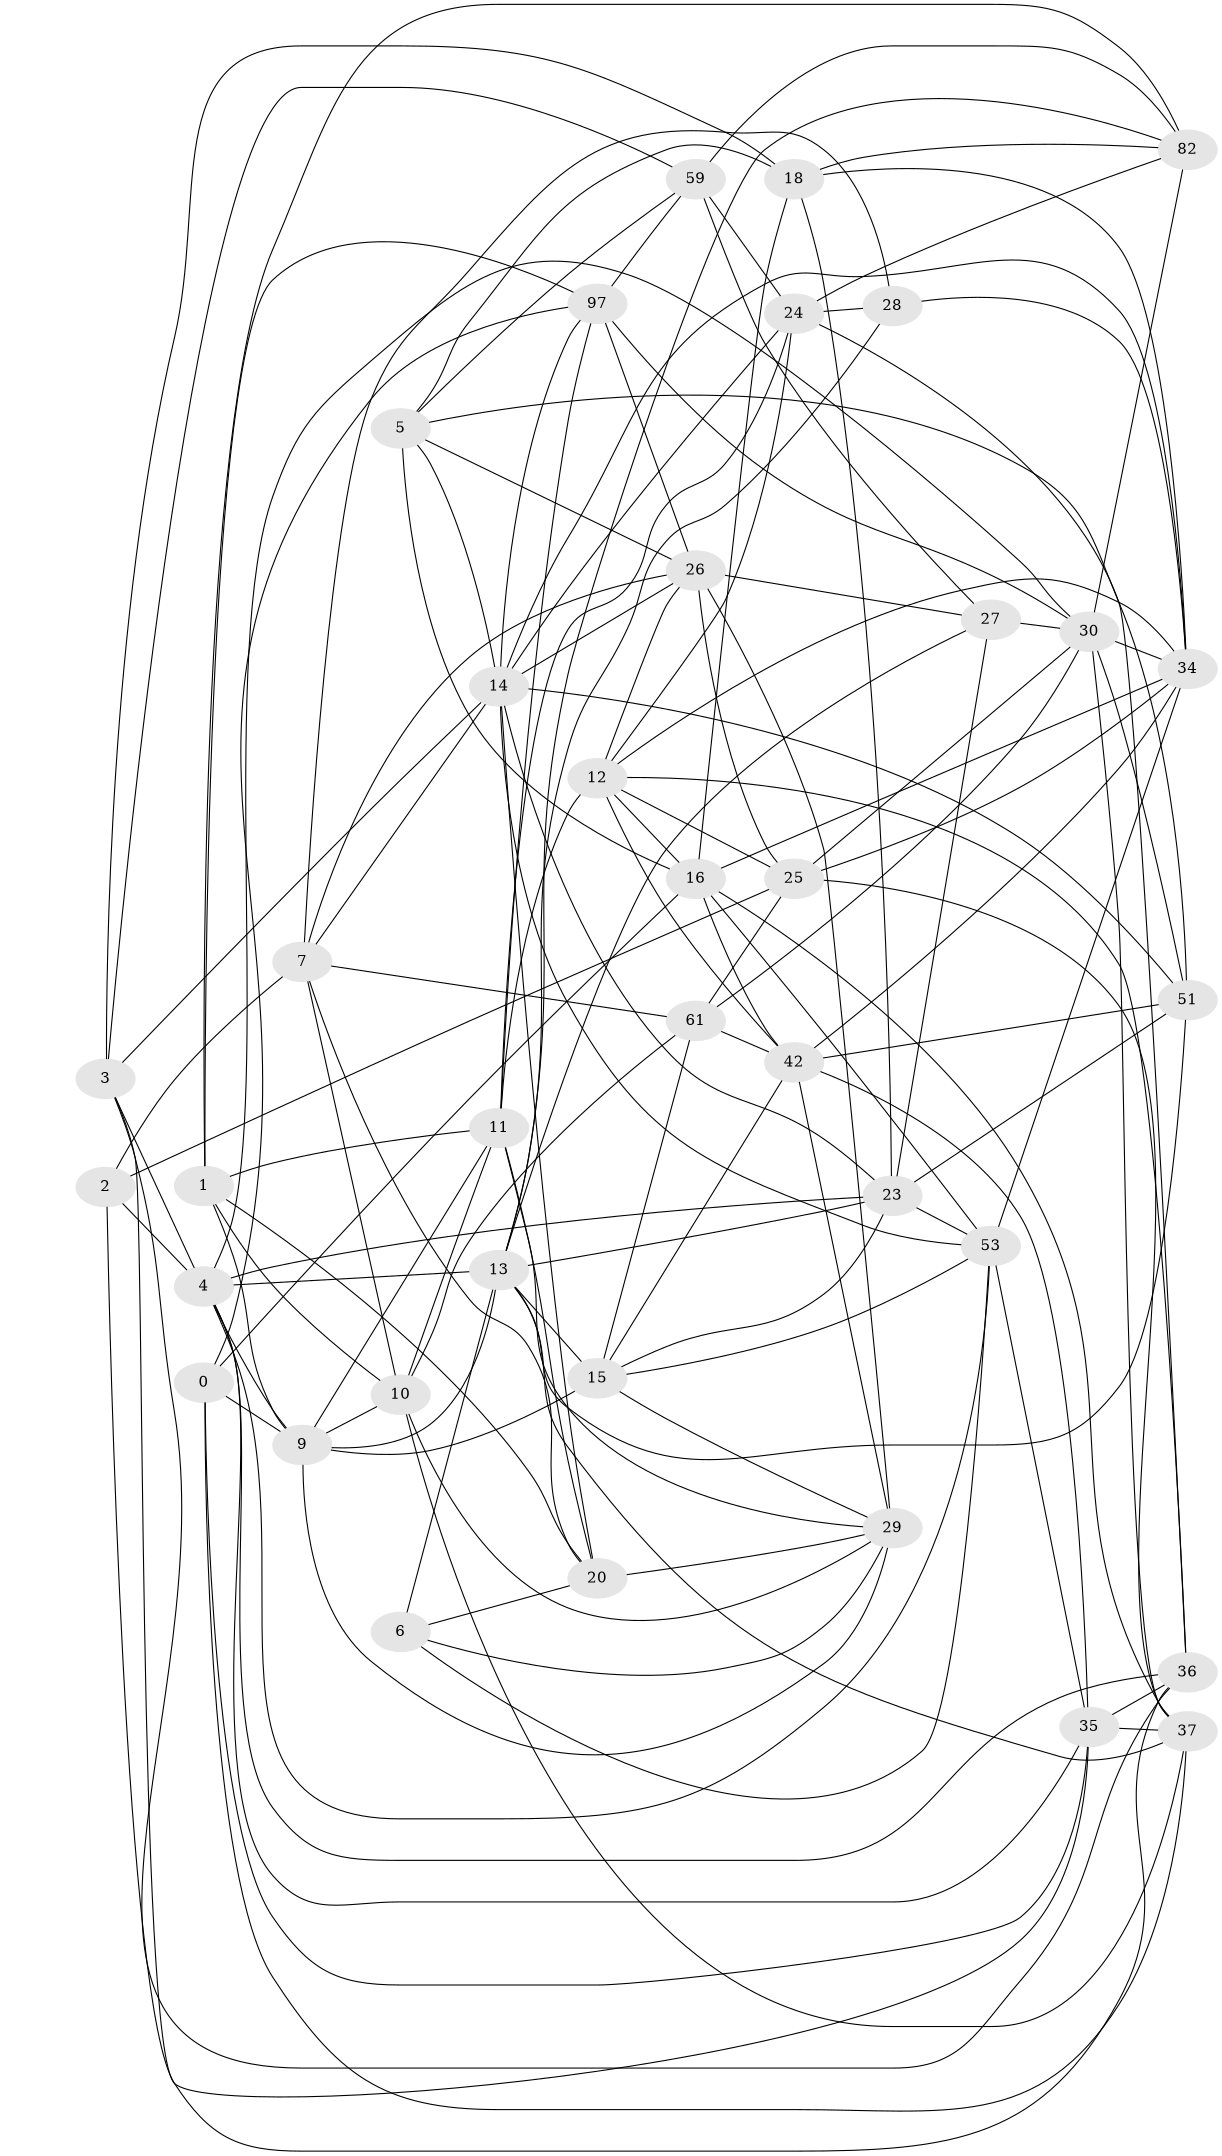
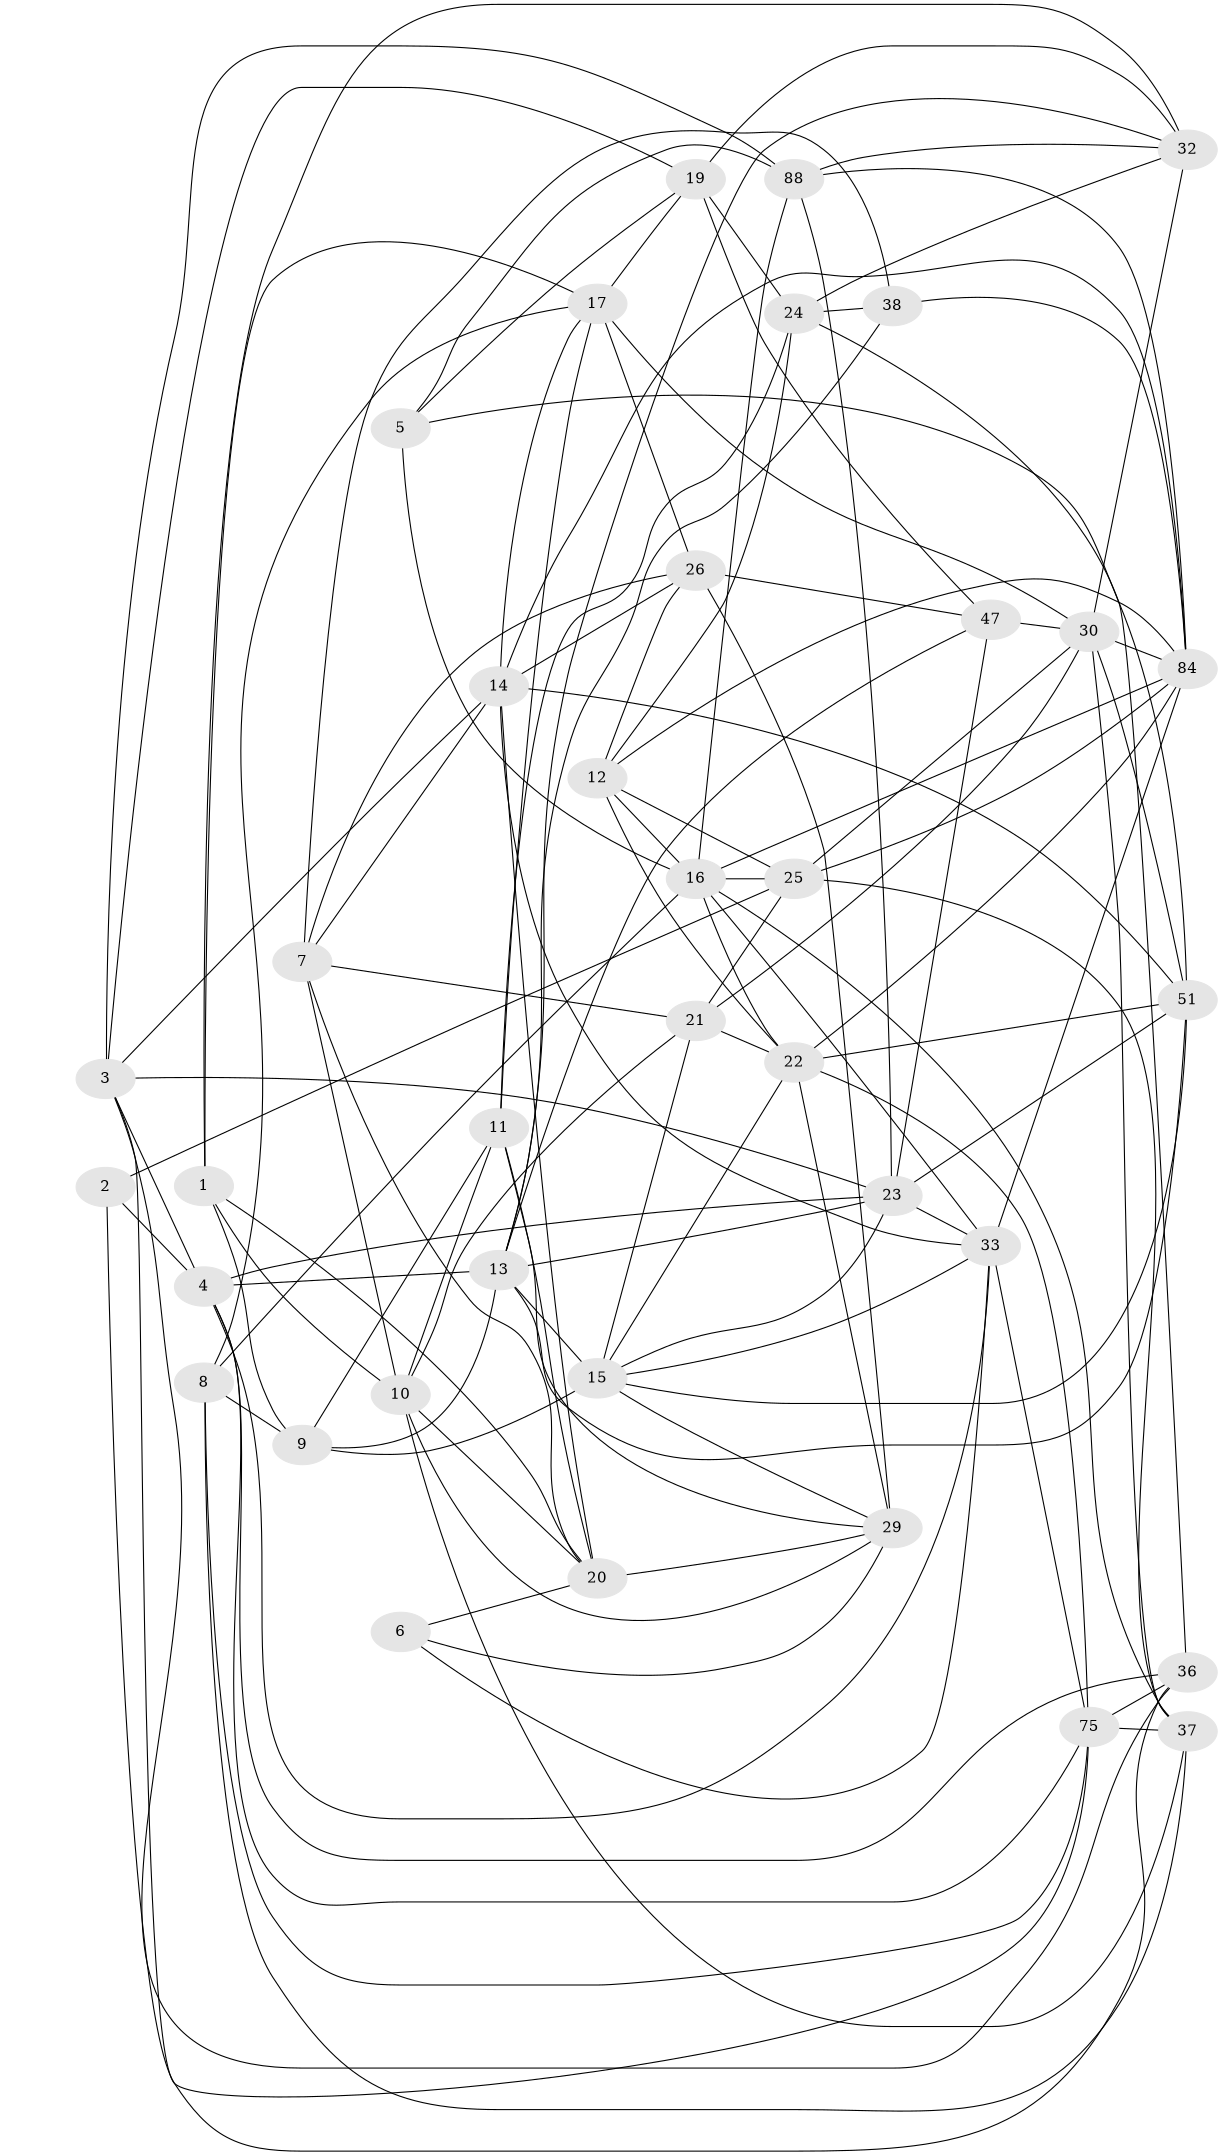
(1188, 150) -> (1188, 150)
(696, 179) -> (696, 179)
(794, 179) -> (794, 179)
(597, 304) -> (597, 304)
(893, 306) -> (893, 306)
(335, 393) -> none
(640, 495) -> none
(548, 500) -> none
(466, 552) -> none
(991, 620) -> (991, 620)
(1188, 669) -> (1188, 669)
(724, 731) -> (745, 879)
(528, 931) -> none
(1106, 949) -> none
(625, 996) -> (488, 1093)
(696, 1021) -> (696, 1021)
(794, 1062) -> (794, 1062)
(189, 1064) -> none
(355, 1147) -> none
(991, 1246) -> (991, 1246)
(247, 1368) -> none
(204, 1383) -> (204, 1383)
none -> (1042, 1392)
(352, 1420) -> (499, 1487)
(448, 1459) -> none
(753, 1635) -> none
(1089, 1727) -> (1089, 1727)
(557, 1751) -> none
